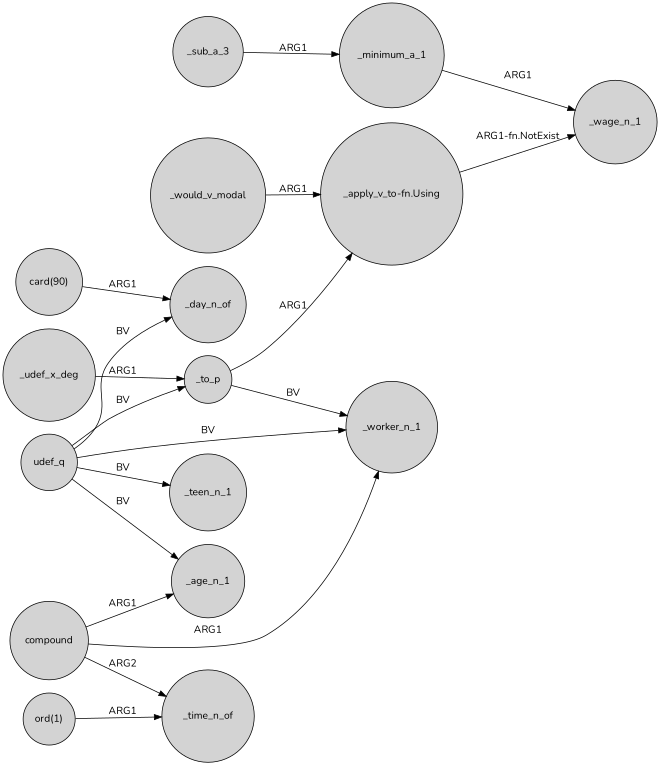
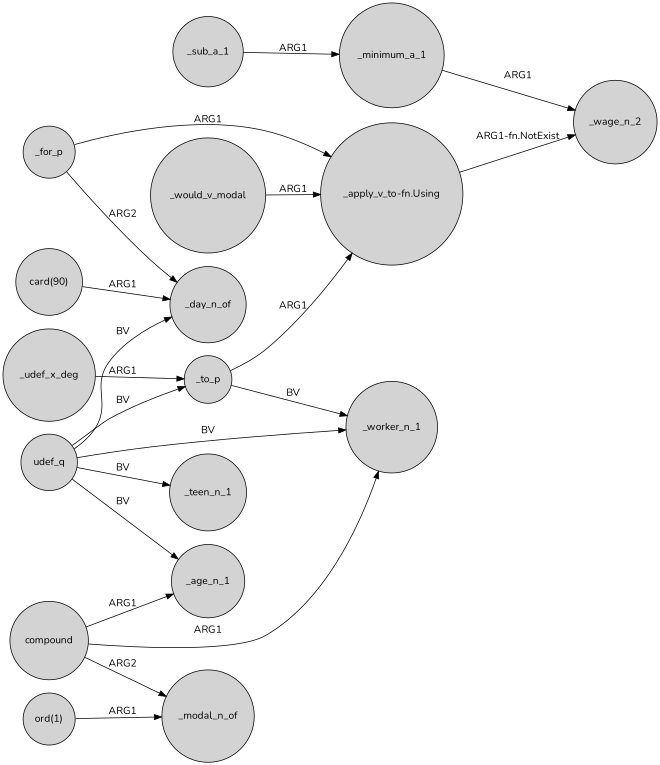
(208, 52) -> (208, 52)
(615, 122) -> (615, 122)
none -> (49, 152)
(208, 716) -> (208, 716)
